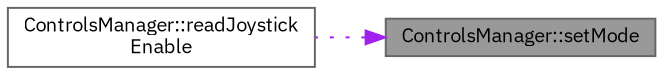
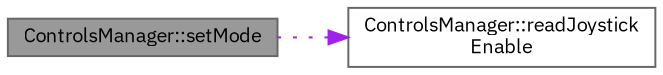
(340, 37) -> (303, 37)
